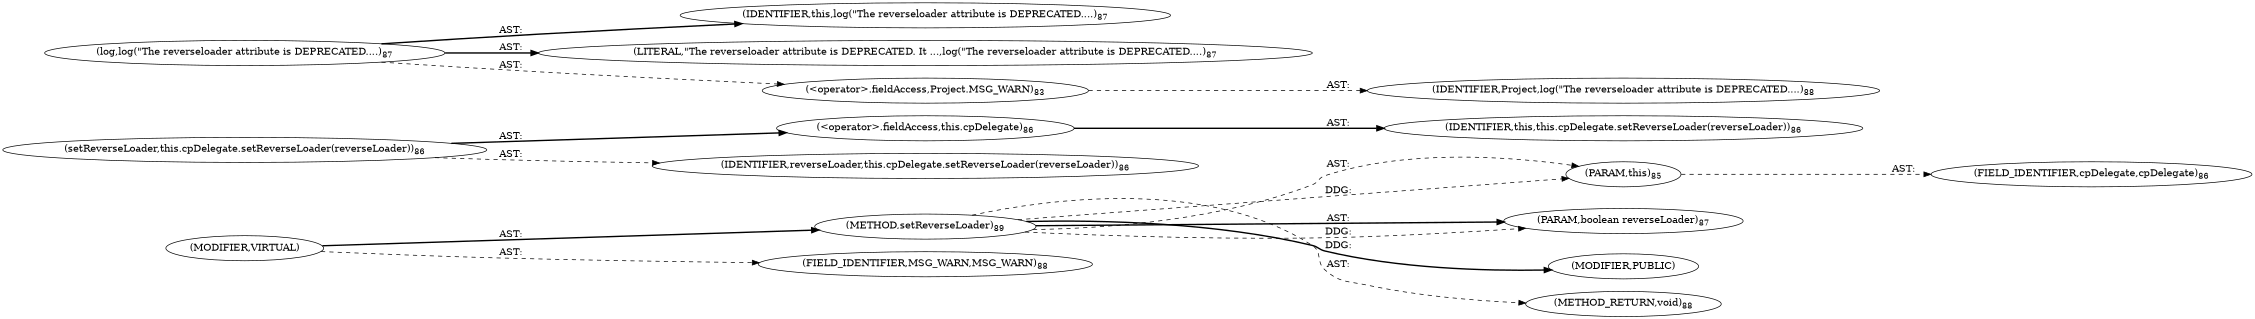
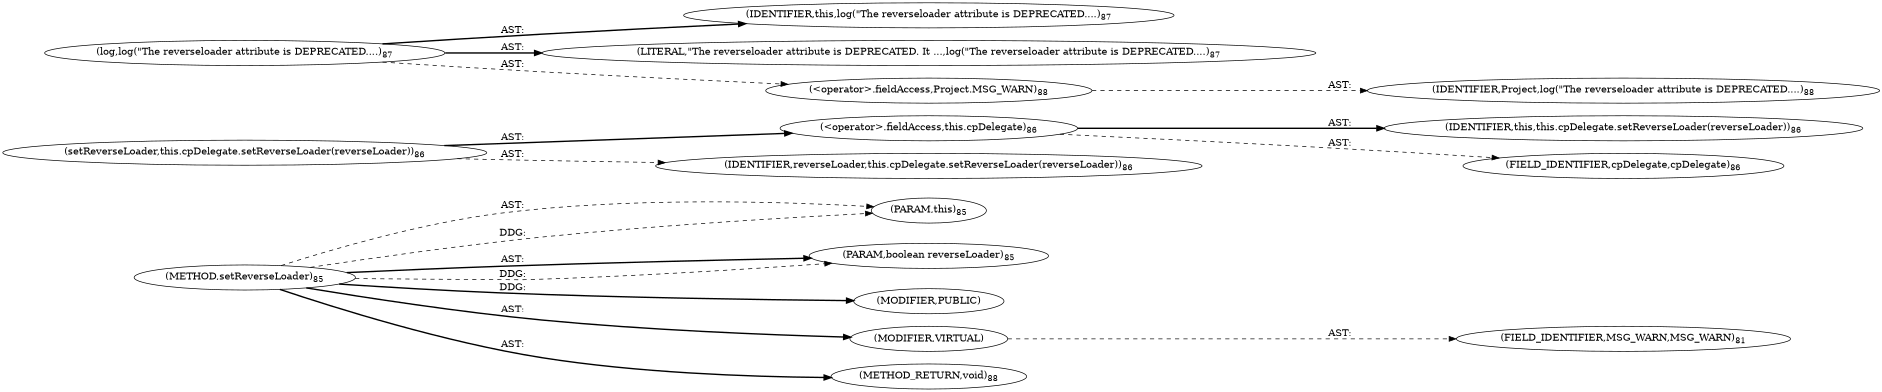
(1040, 90) -> (1043, 90)
(1802, 174) -> (1276, 145)
(1257, 220) -> (548, 359)
(1704, 220) -> (1010, 255)
(999, 226) -> (319, 276)
(567, 238) -> (574, 323)
(1043, 263) -> (1741, 338)
